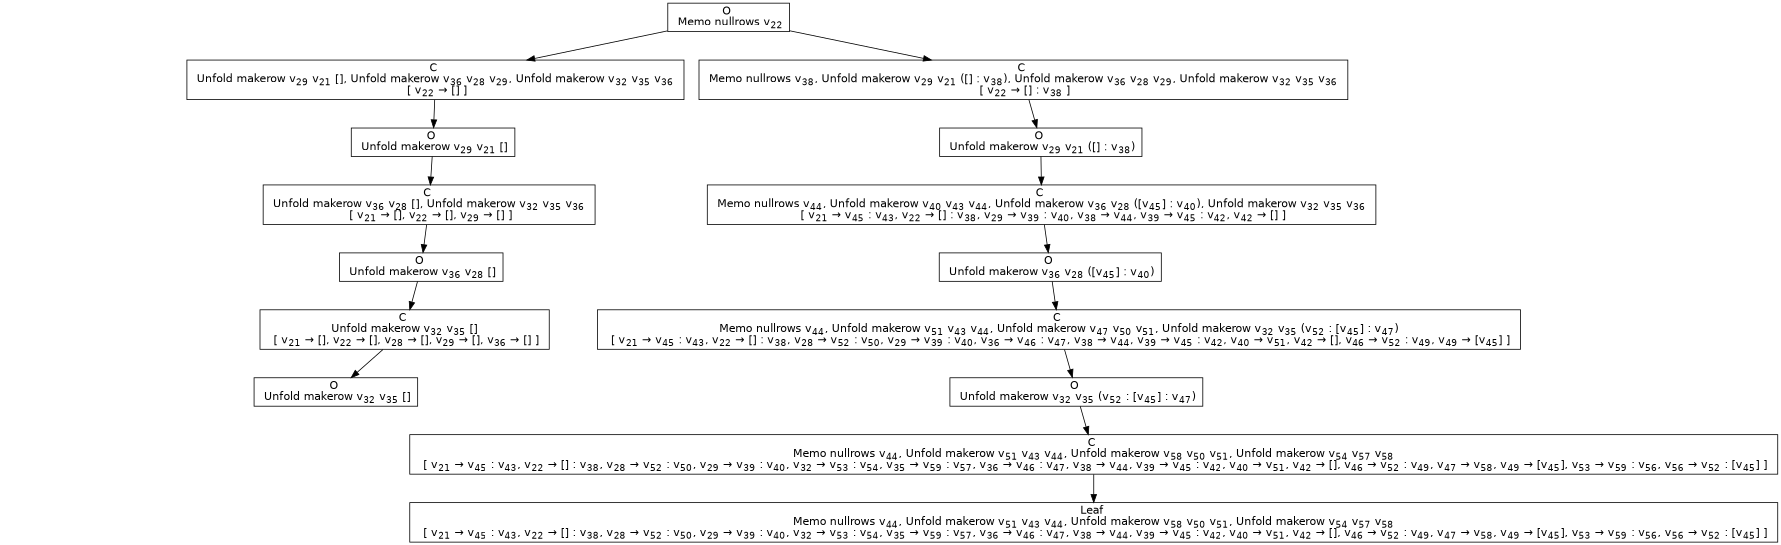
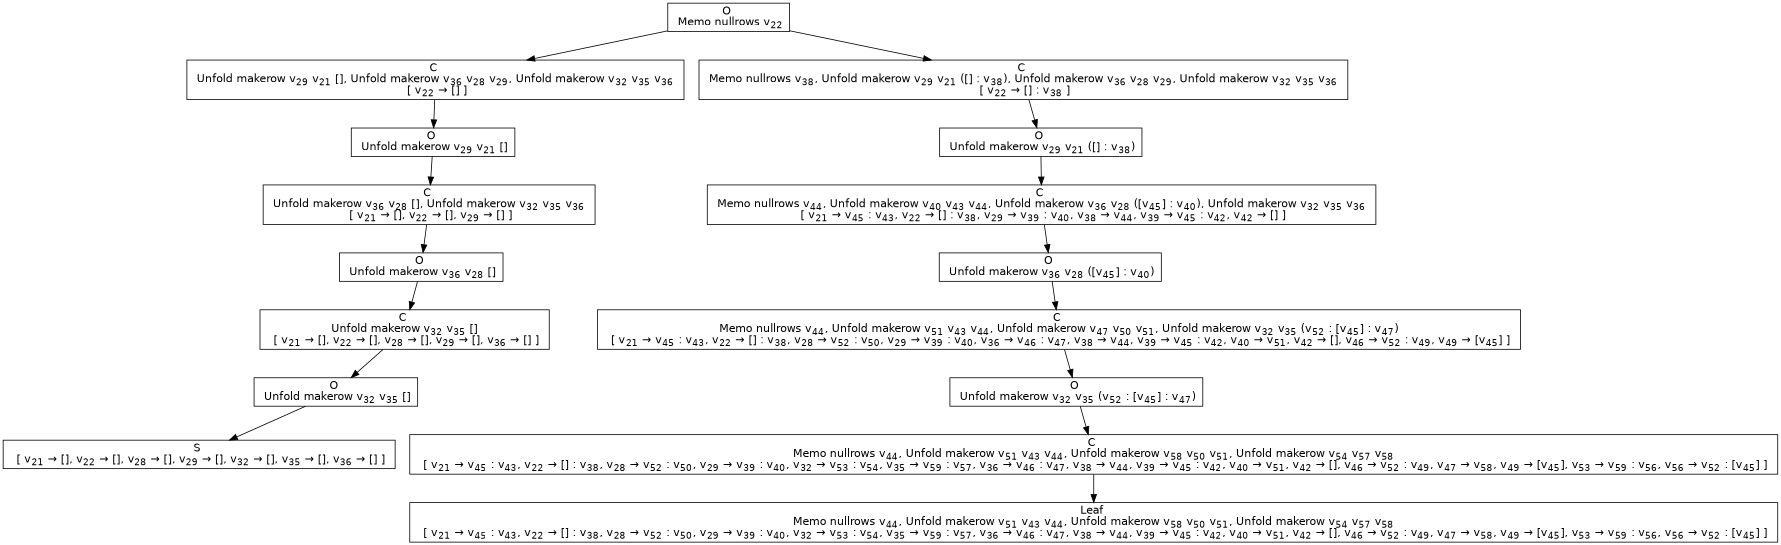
none -> (199, 454)
